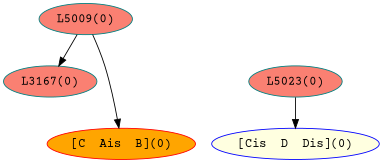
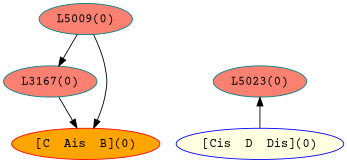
(295, 108) -> (260, 117)
none -> (66, 109)
